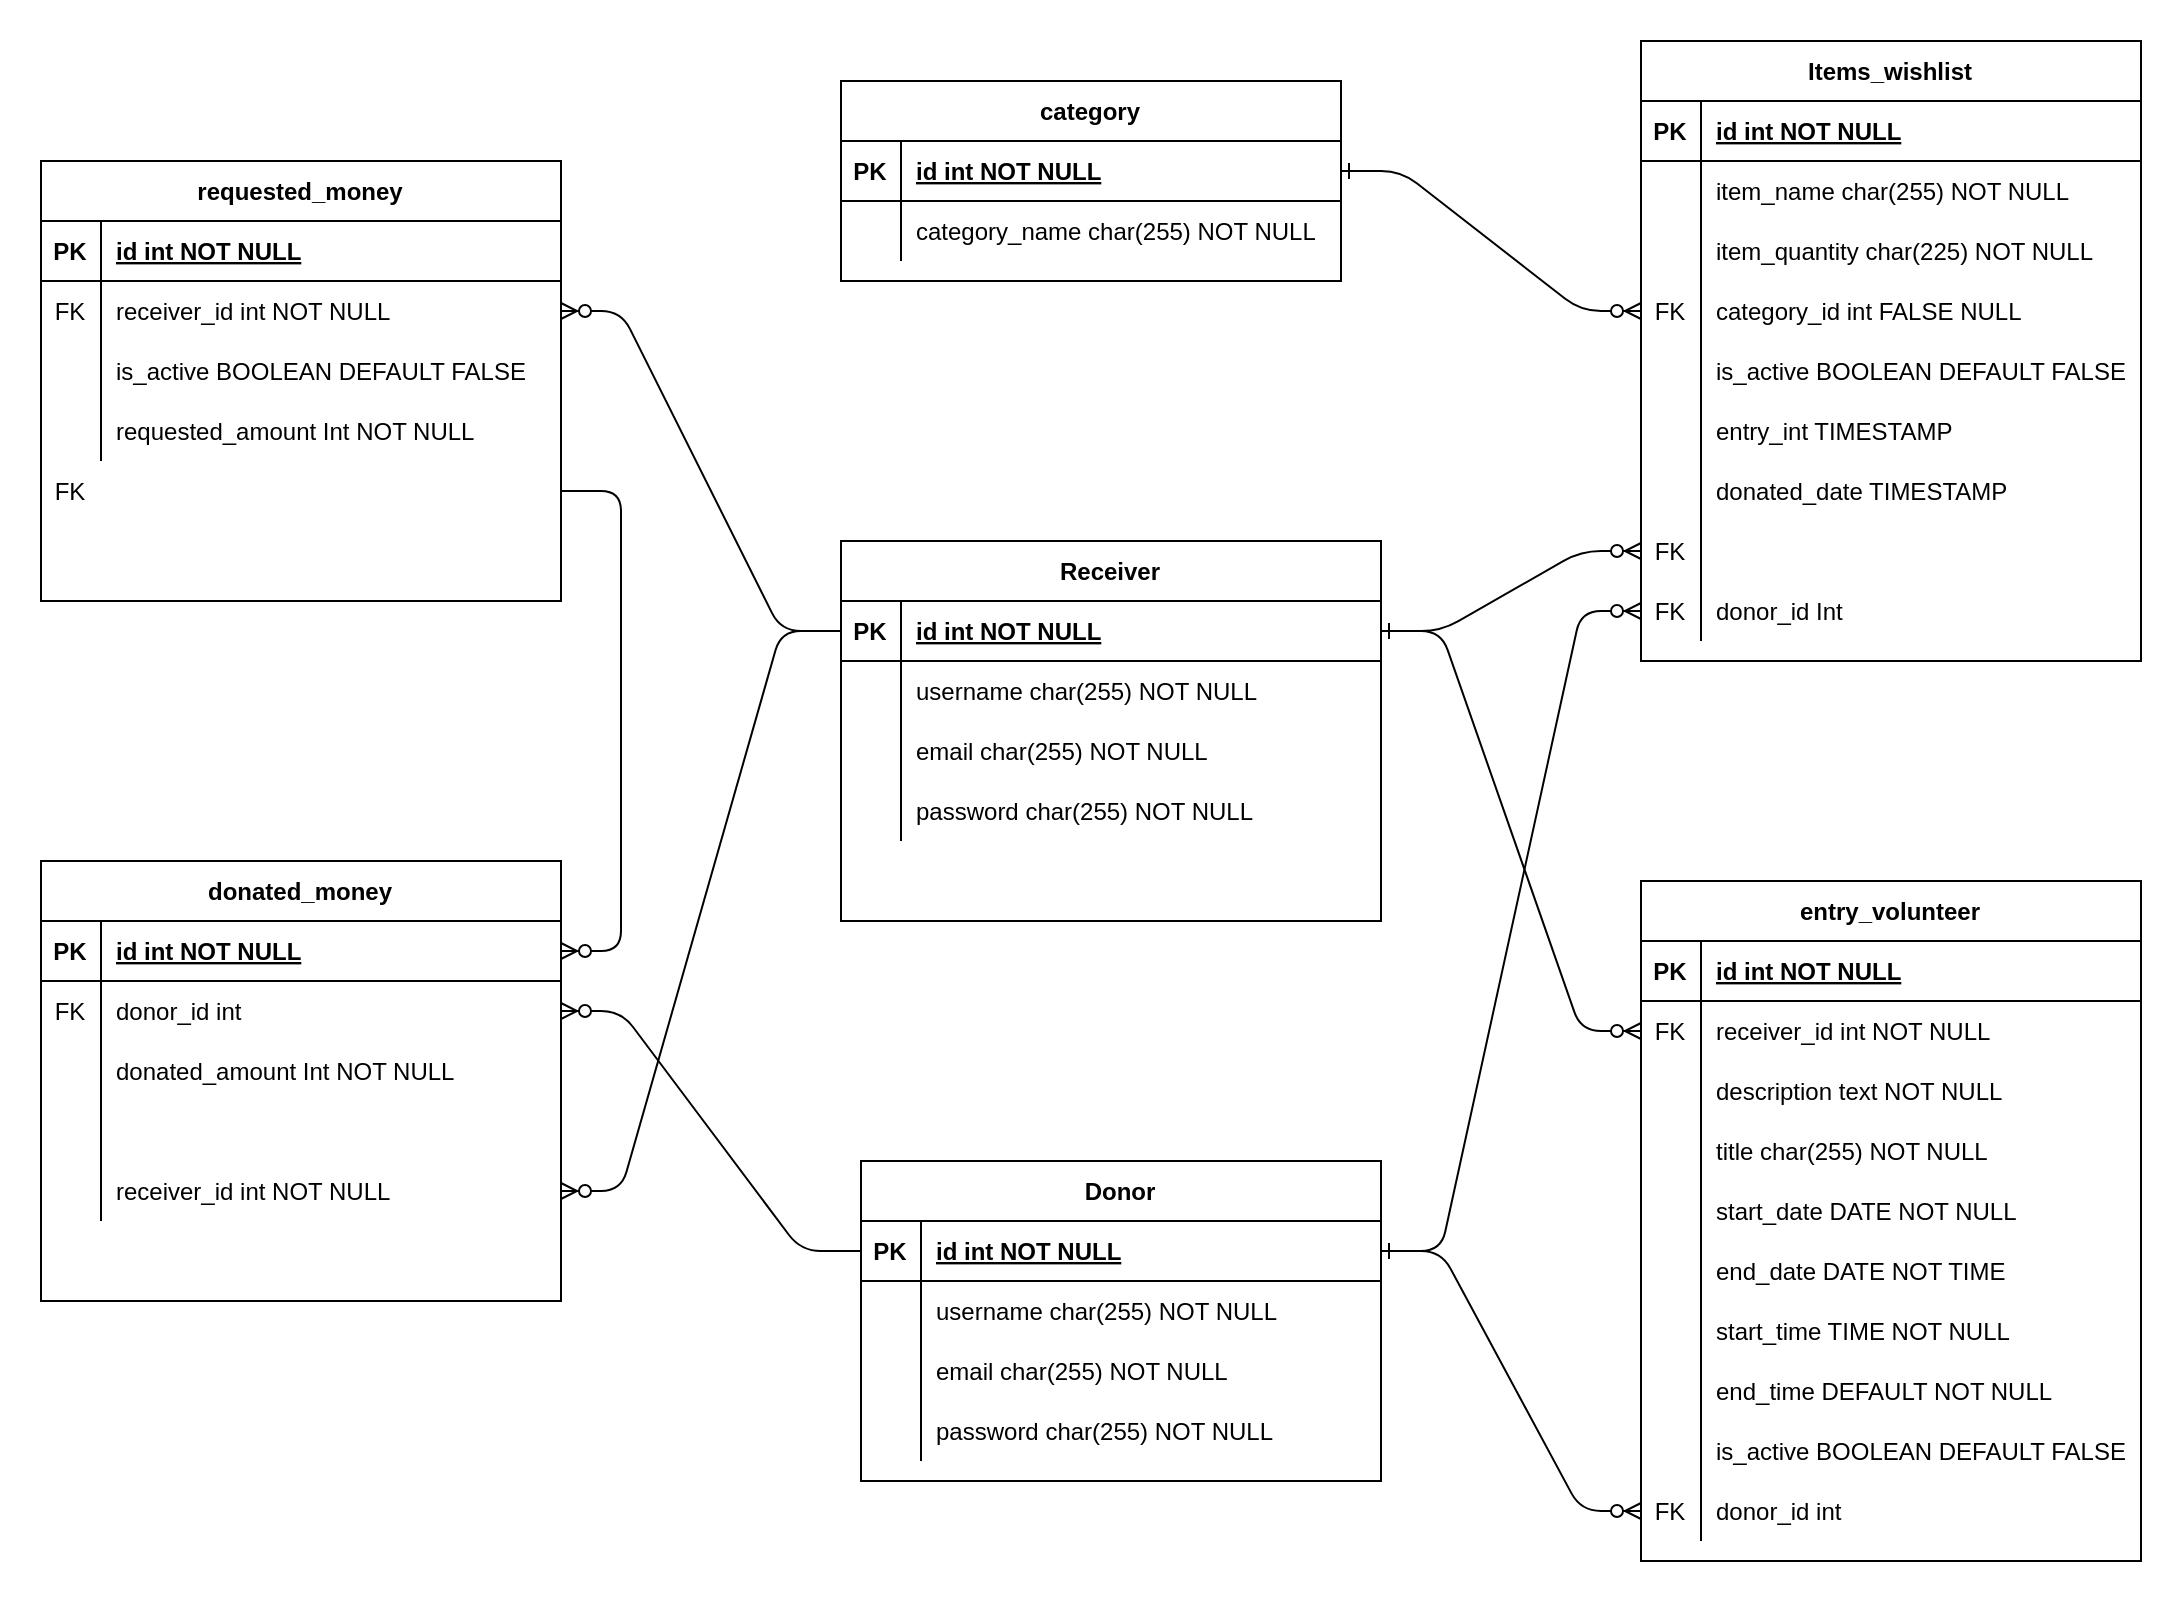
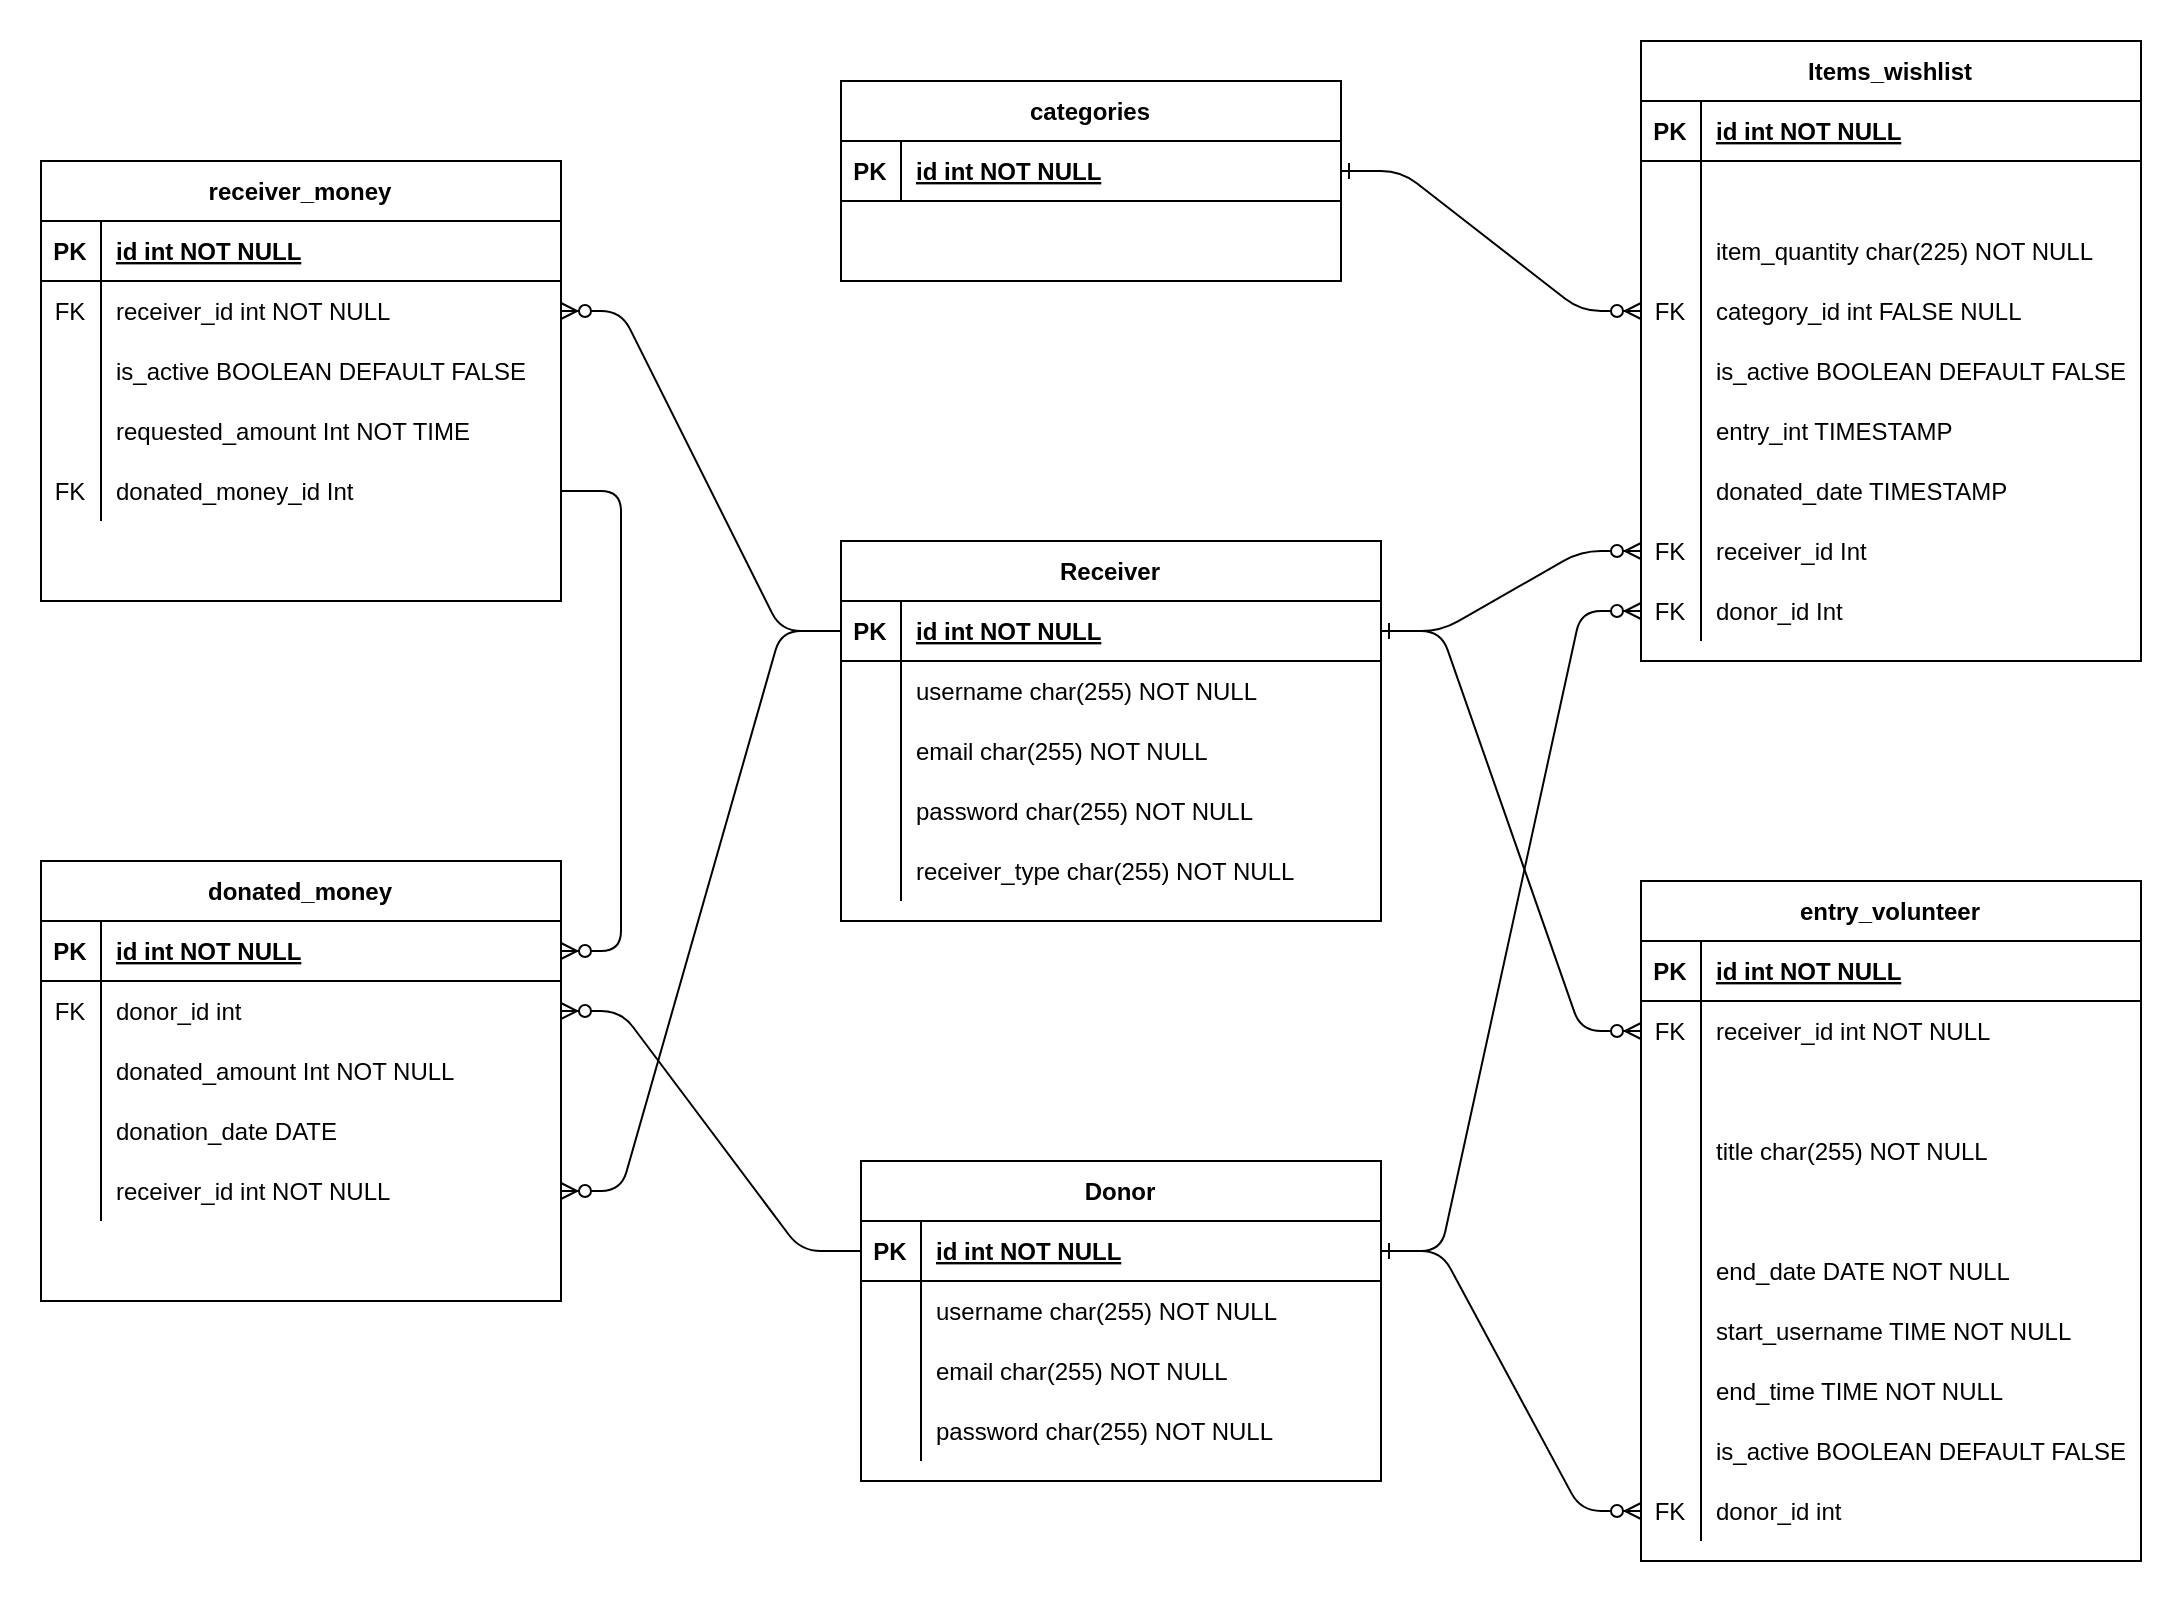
(1090, 112) -> (1090, 112)
(1921, 191) -> none
(300, 192) -> (300, 192)
(1121, 231) -> none
(302, 432) -> (302, 432)
none -> (331, 491)
none -> (1921, 551)
none -> (1141, 871)
(1921, 1091) -> none
none -> (331, 1131)
(1921, 1211) -> none
(1854, 1272) -> (1854, 1272)
(1865, 1332) -> (1895, 1332)
(1872, 1392) -> (1851, 1392)
